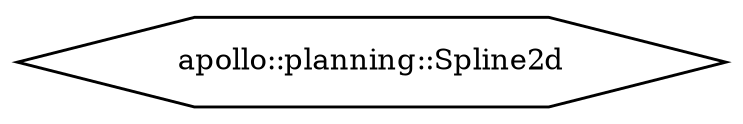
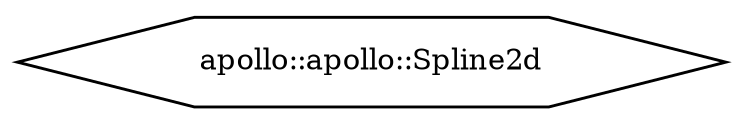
(372, 62) -> (372, 62)
